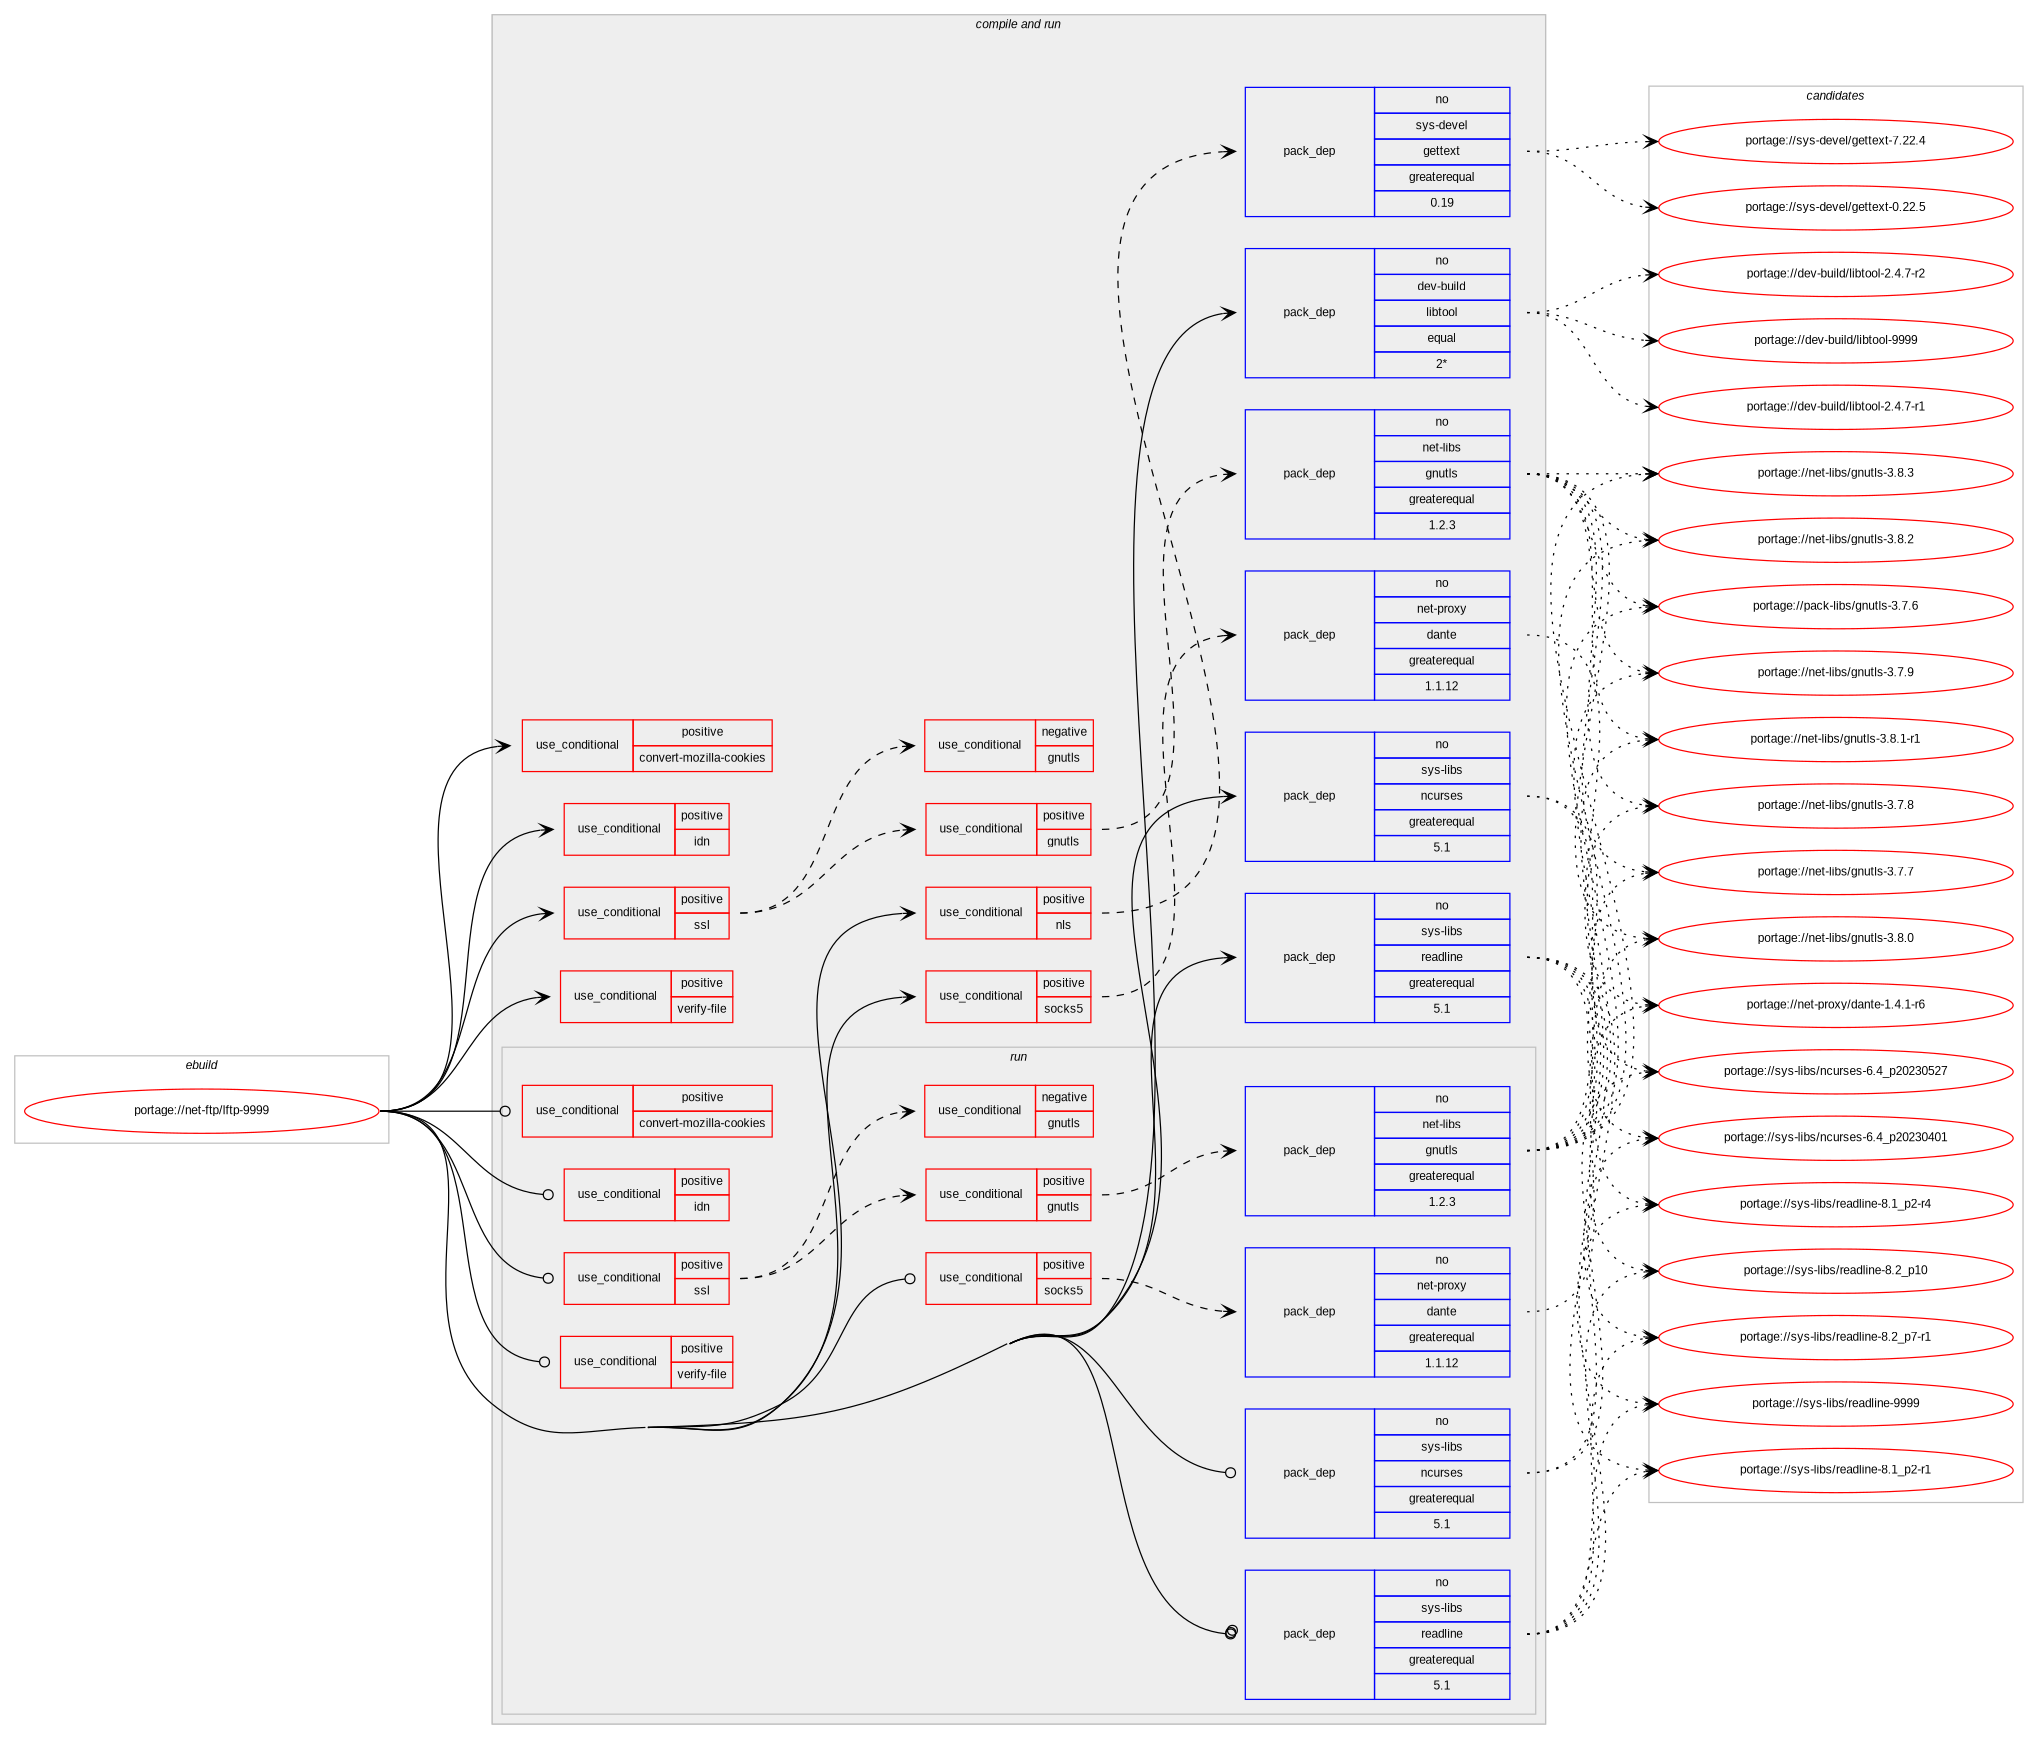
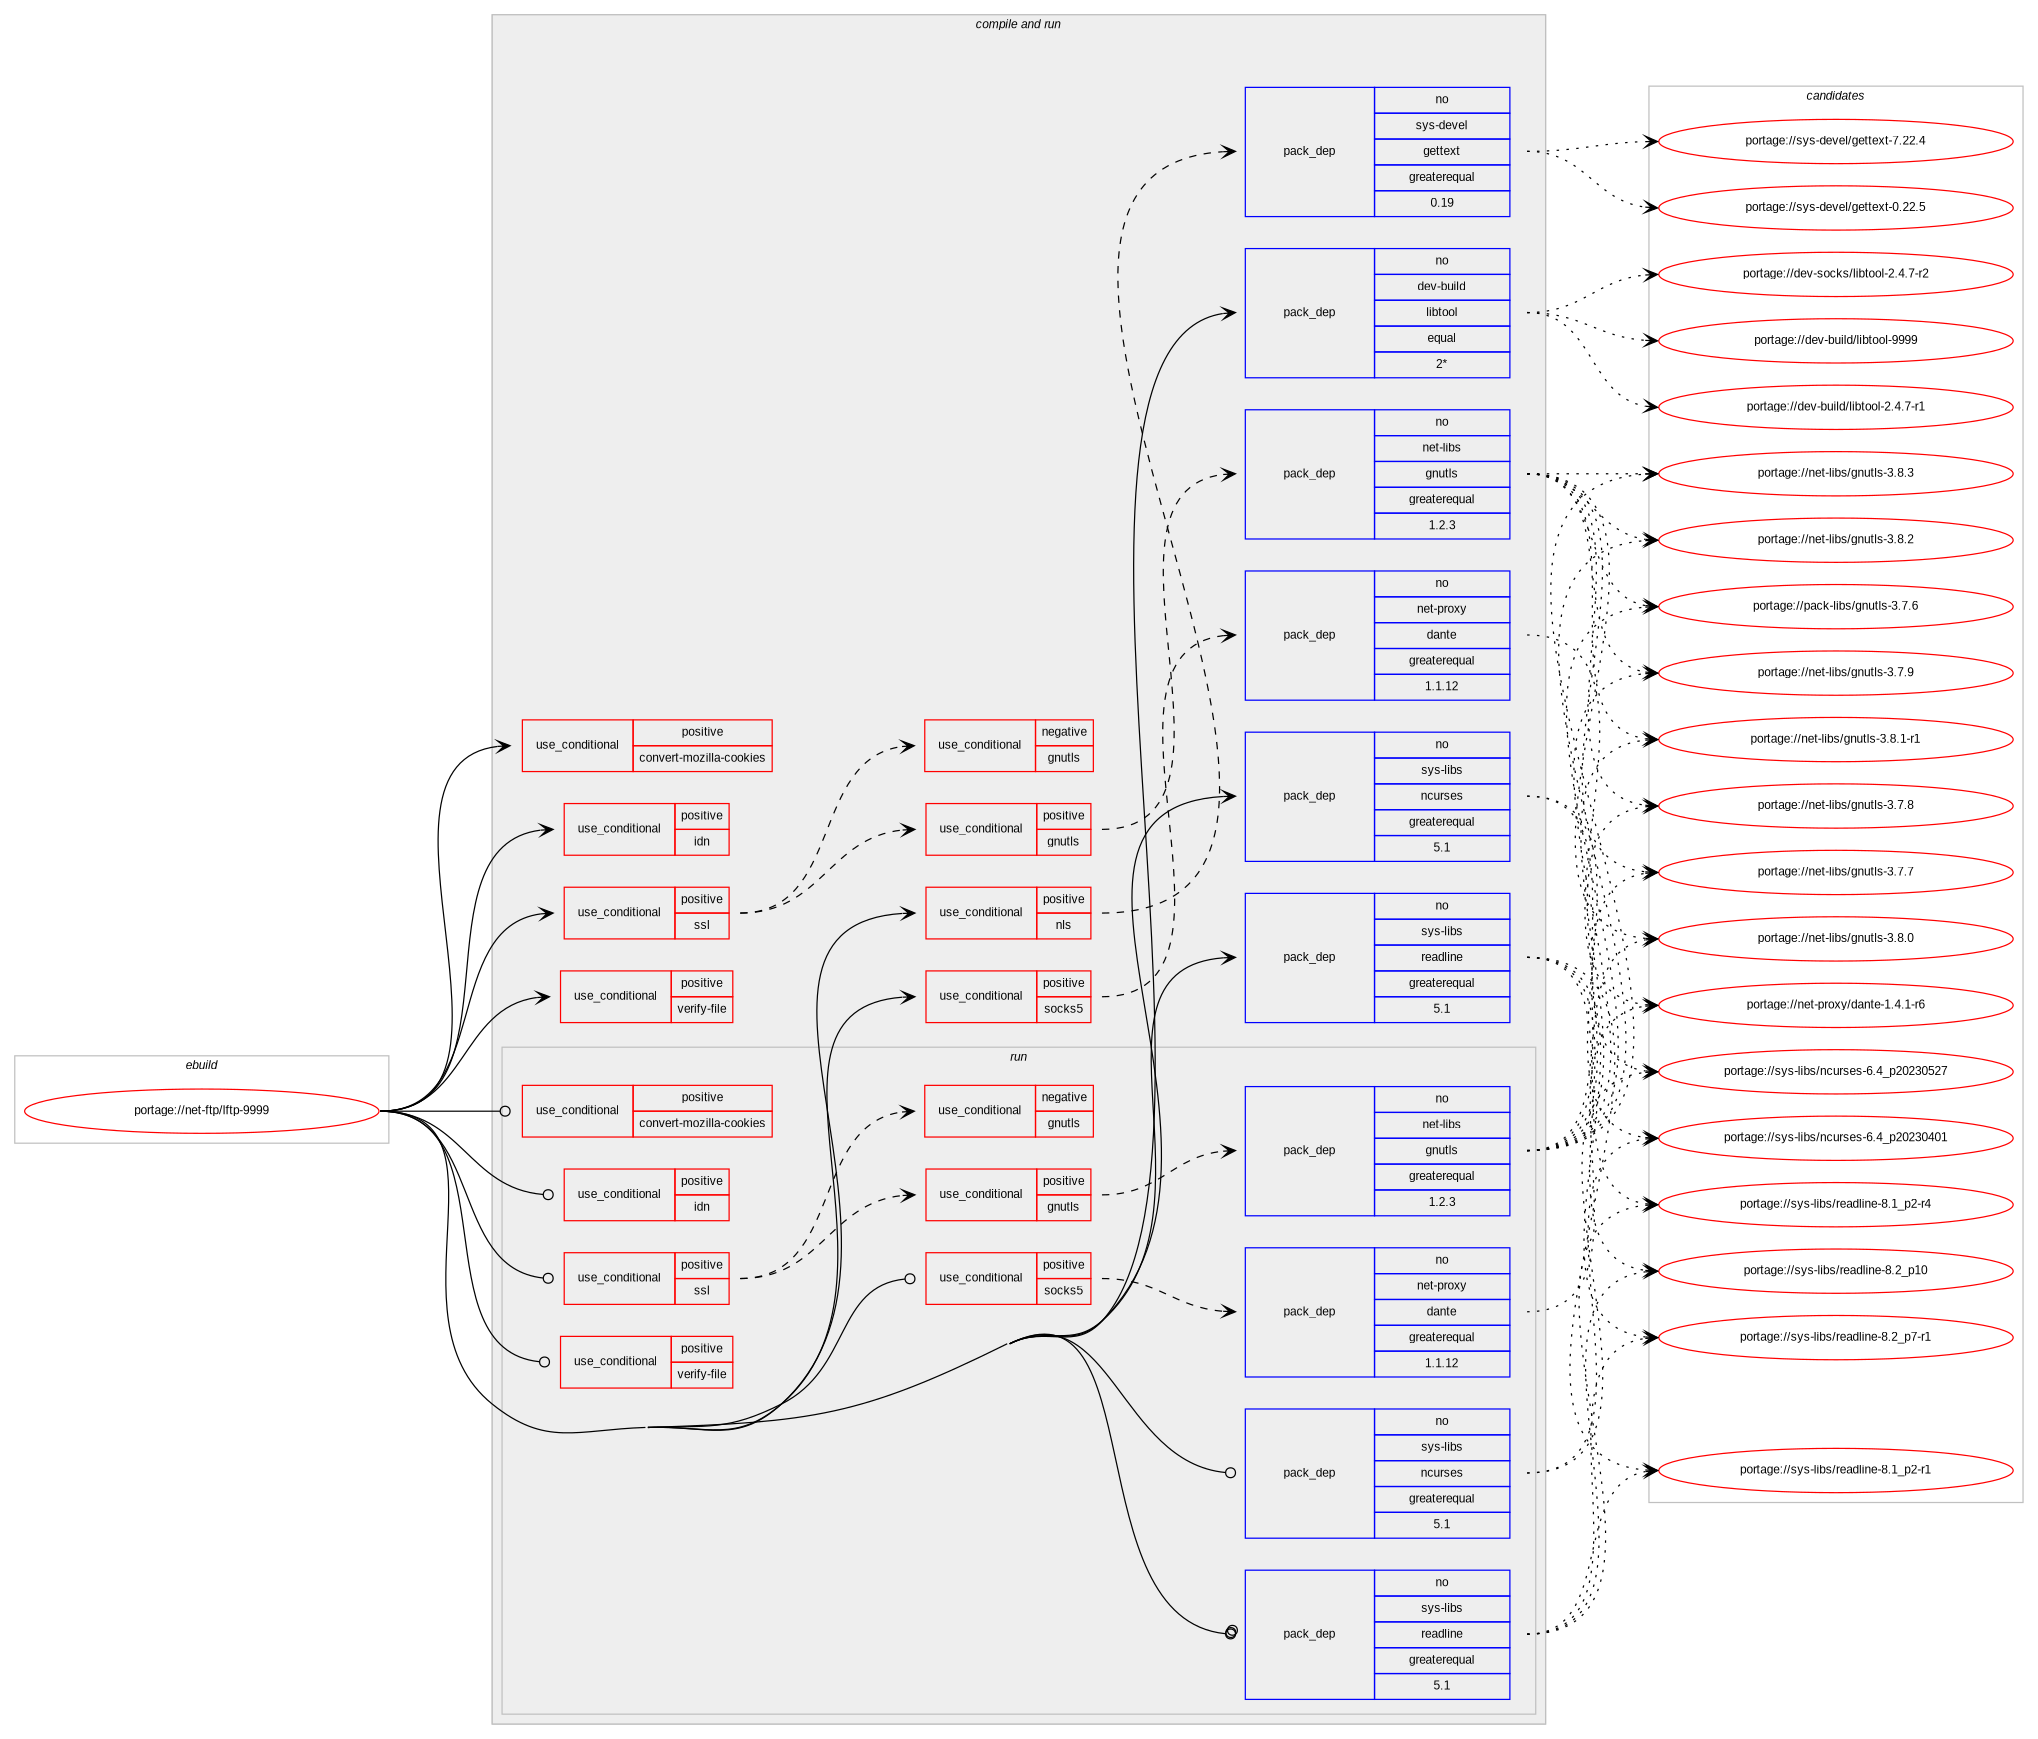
(1836, 274) -> (1836, 274)
(1836, 1404) -> none
